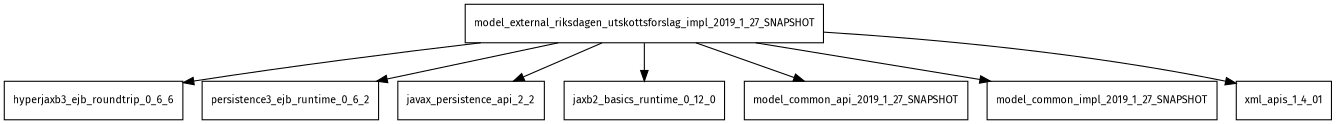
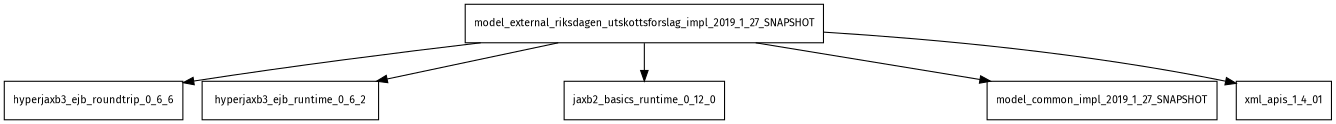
(290, 101) -> (290, 101)
(471, 101) -> none
(856, 101) -> none
